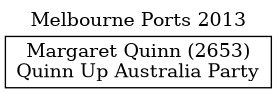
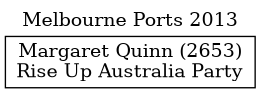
(138, 62) -> (130, 62)
